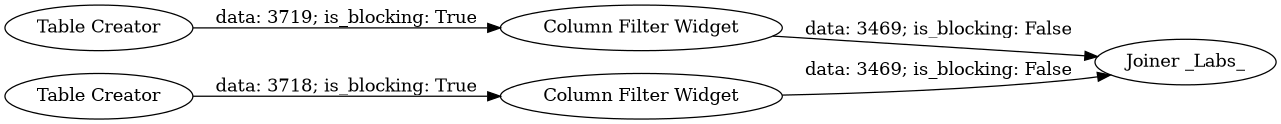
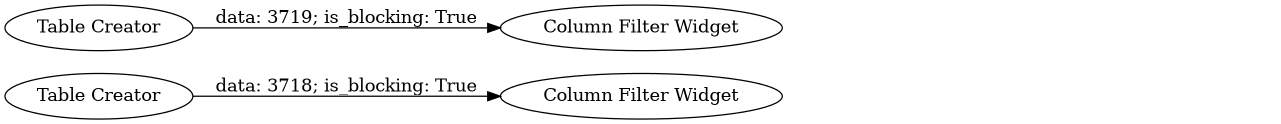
(1186, 62) -> none
